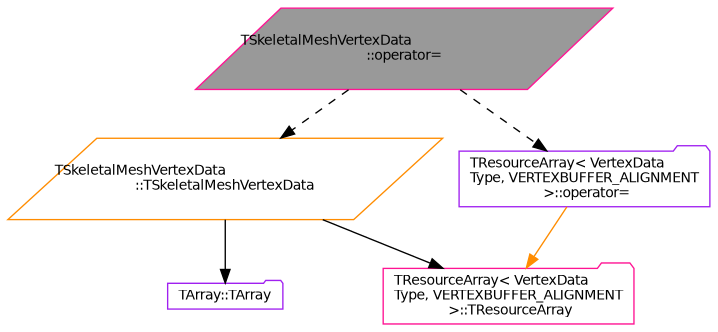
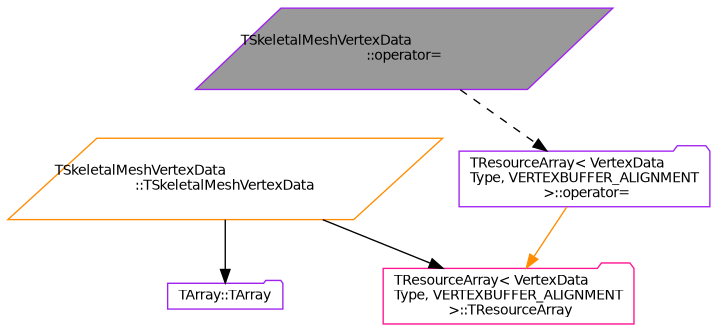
(404, 49) -> (404, 49)
(320, 110) -> none
